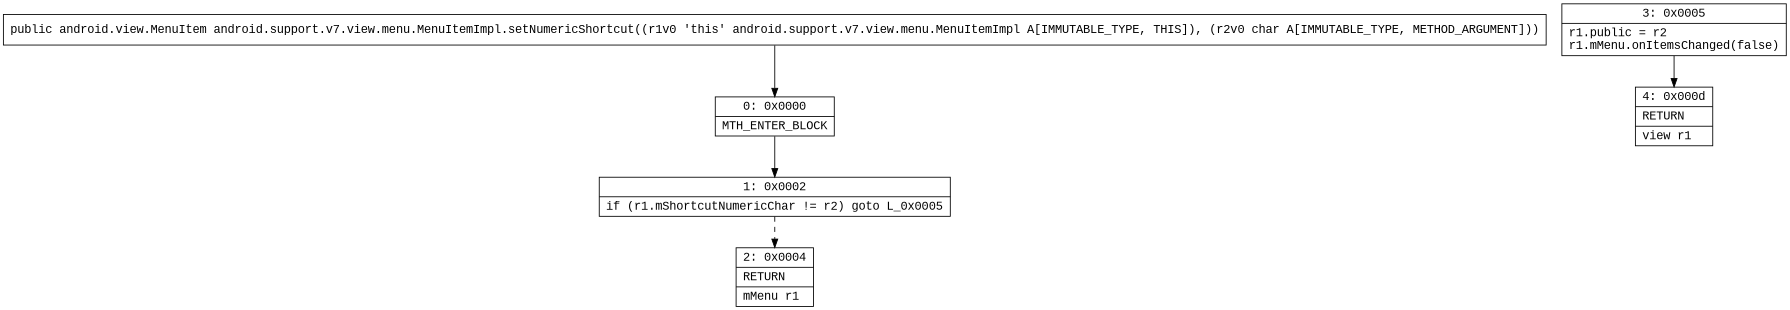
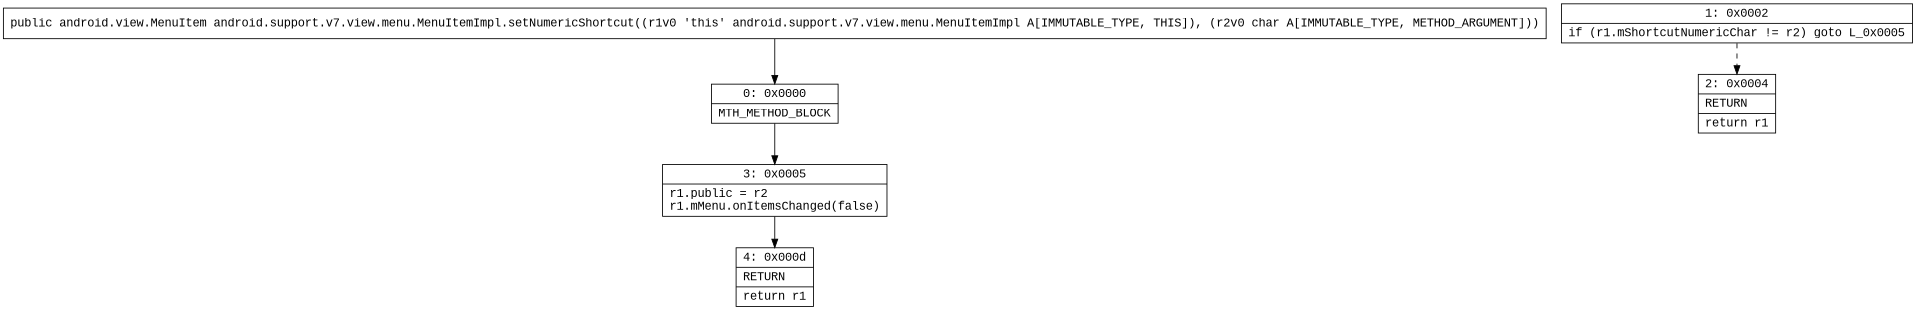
(775, 126) -> (775, 113)
(1667, 136) -> (775, 296)
(775, 152) -> (775, 140)
(771, 296) -> (1737, 123)
